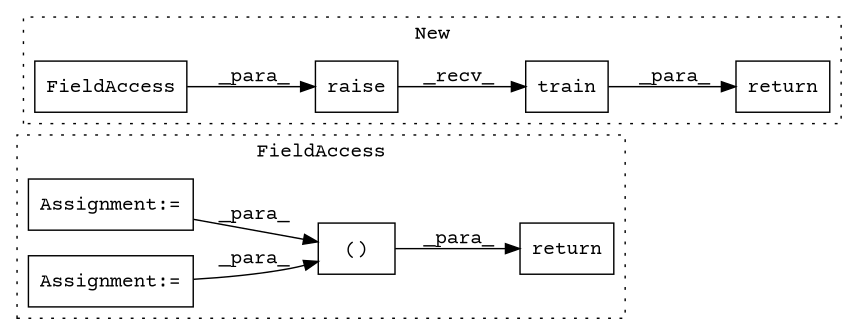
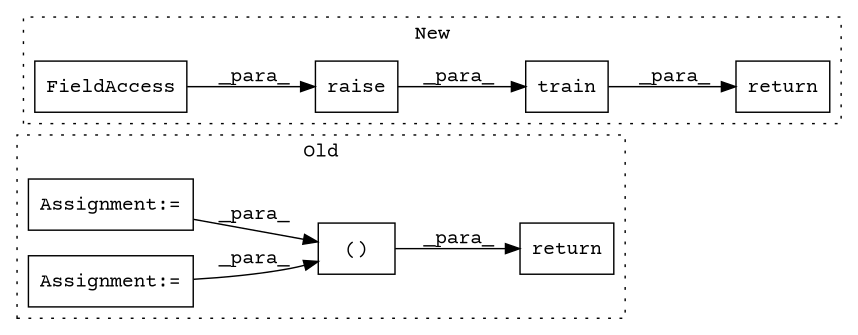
(459, 76) -> (459, 76)
(321, 151) -> (321, 151)
